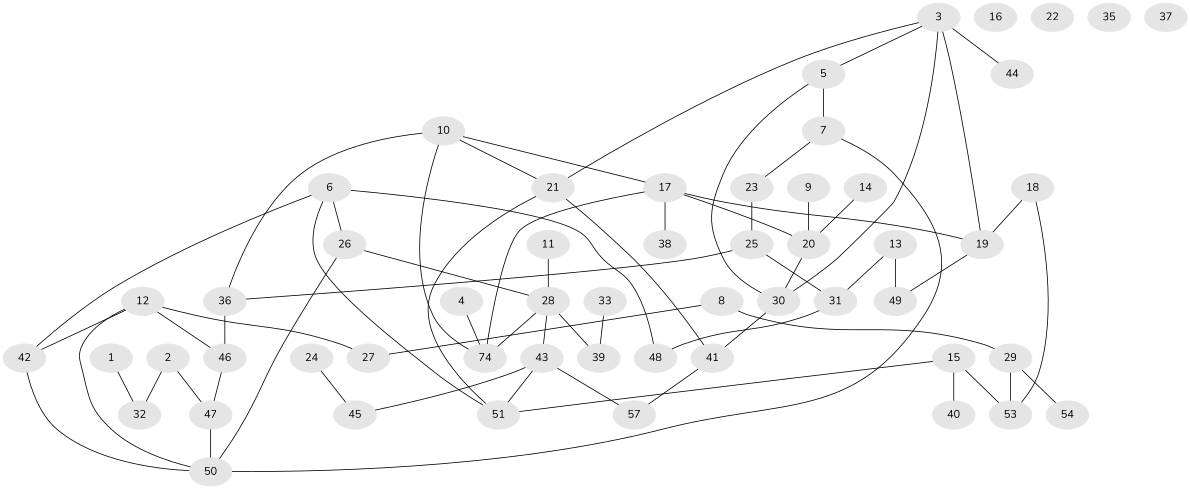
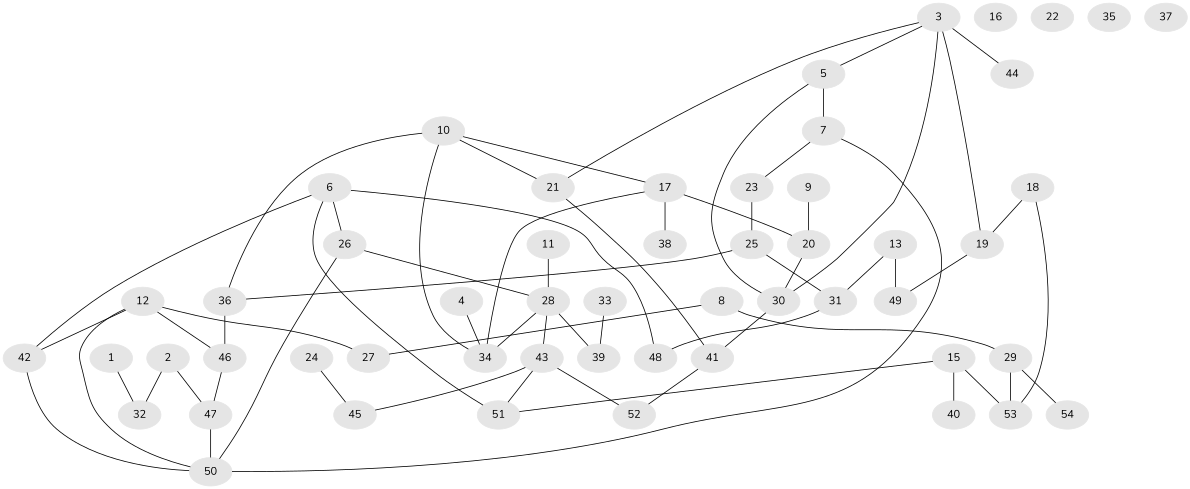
(865, 188) -> none
(824, 216) -> none
(437, 280) -> none
(485, 358) -> (485, 358)
(634, 415) -> (634, 415)
